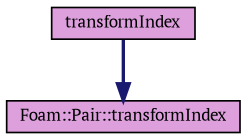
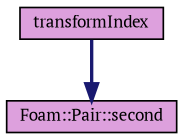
(123, 117) -> (92, 117)
